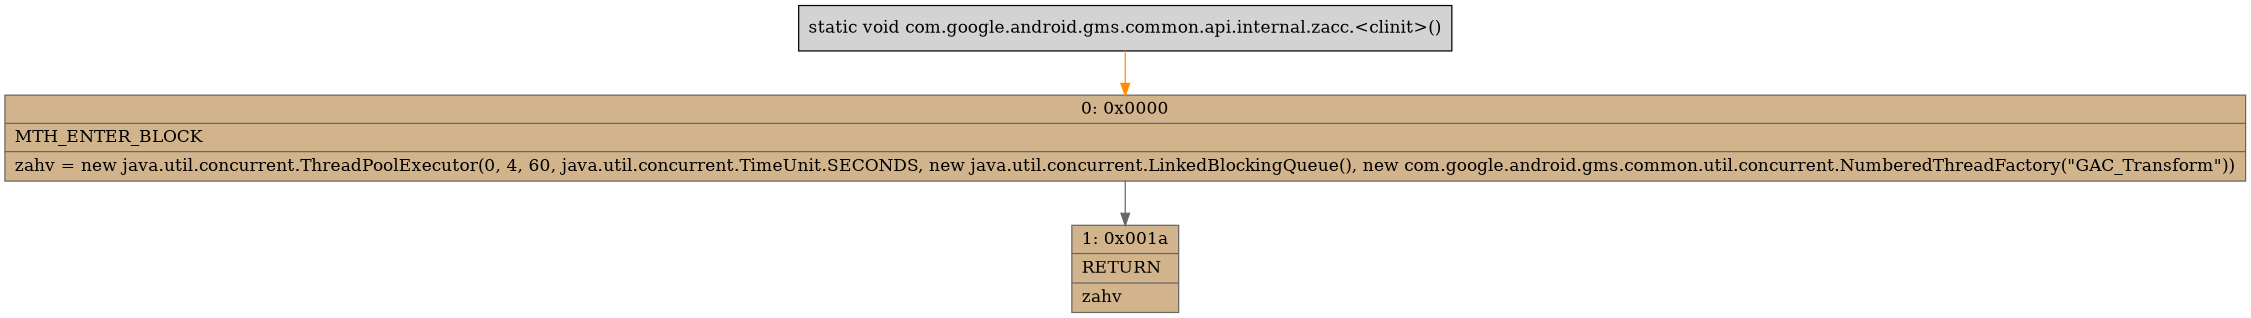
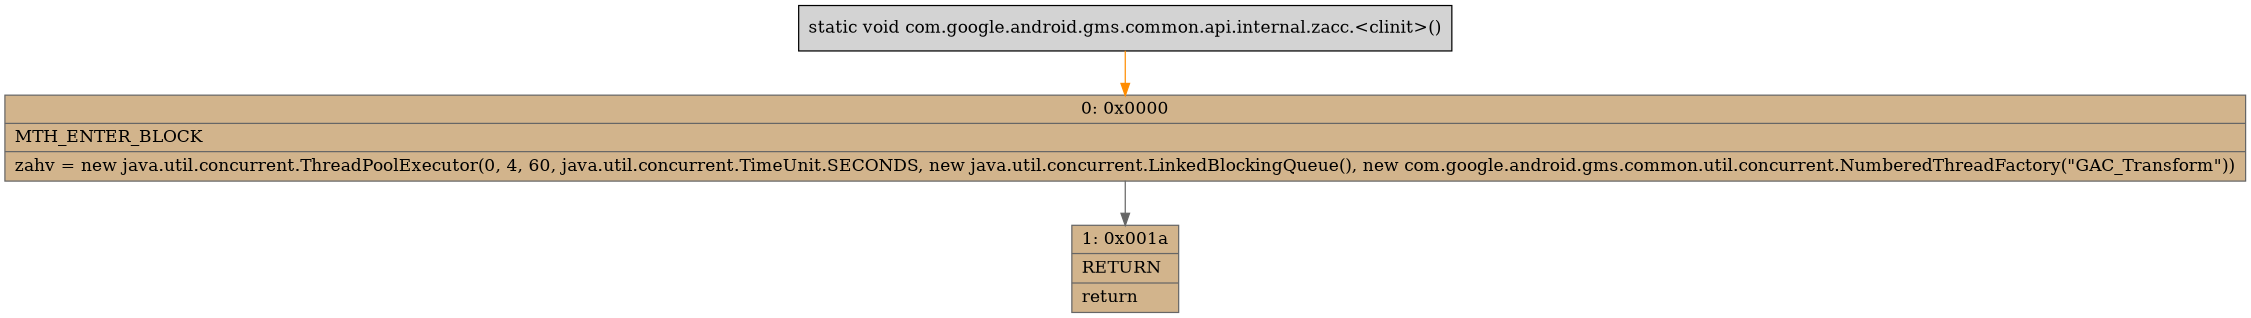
(1103, 297) -> (1110, 297)
